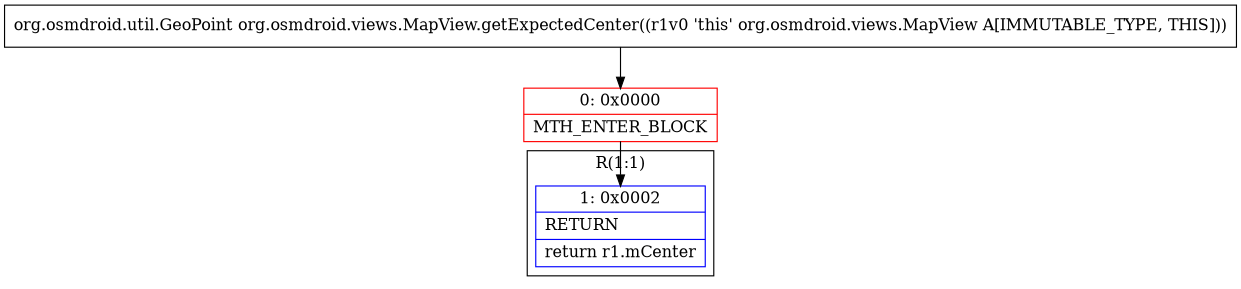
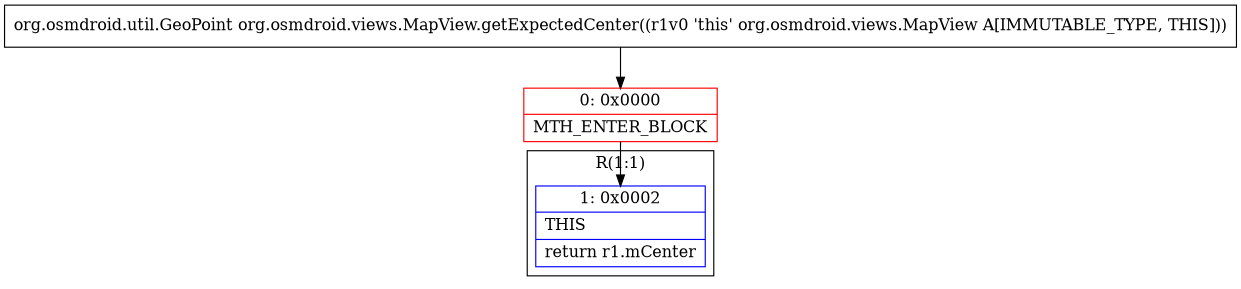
(582, 225) -> (566, 225)
